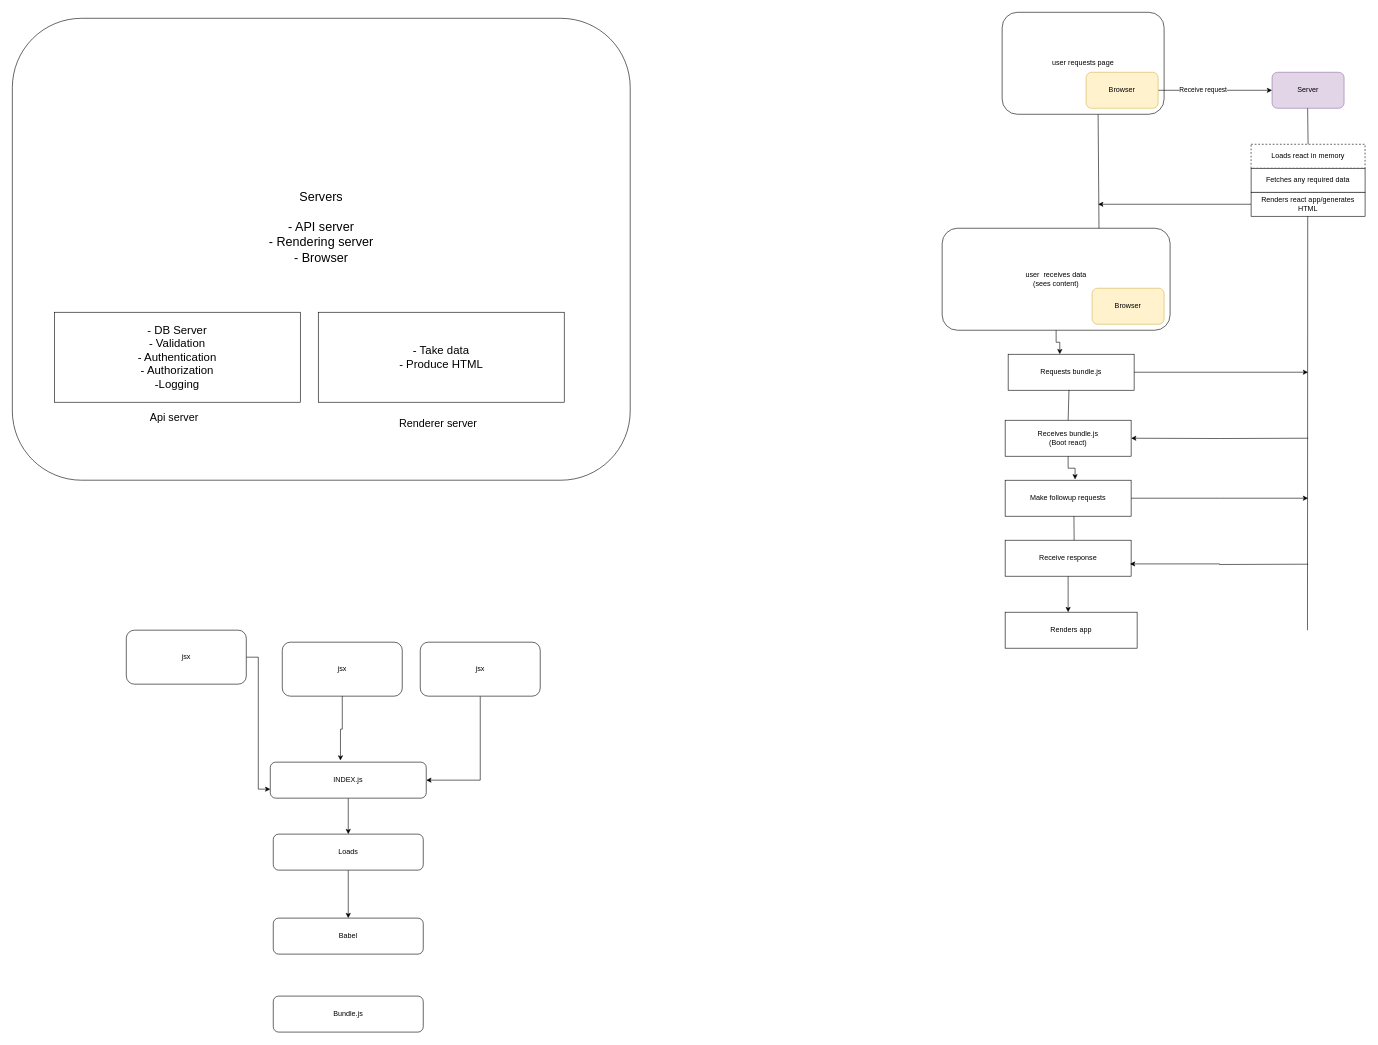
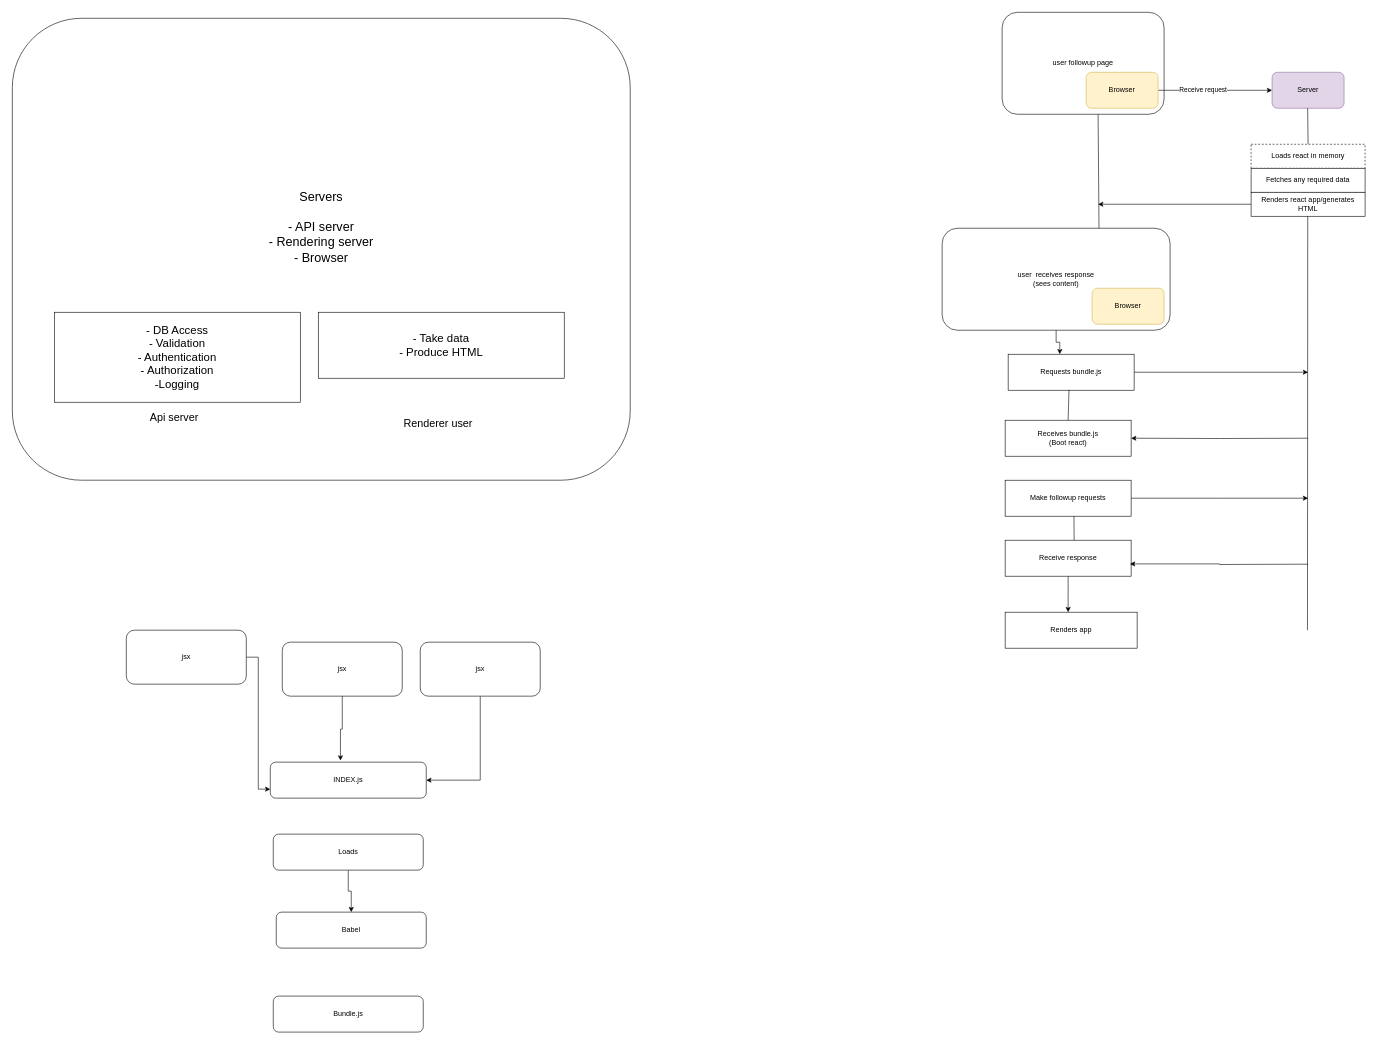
(1083, 63) -> (1083, 63)
(1056, 279) -> (1056, 279)
(177, 357) -> (177, 357)
(441, 357) -> (441, 345)
(438, 423) -> (438, 423)
(1075, 470) -> none
(348, 828) -> none
(348, 936) -> (351, 930)
